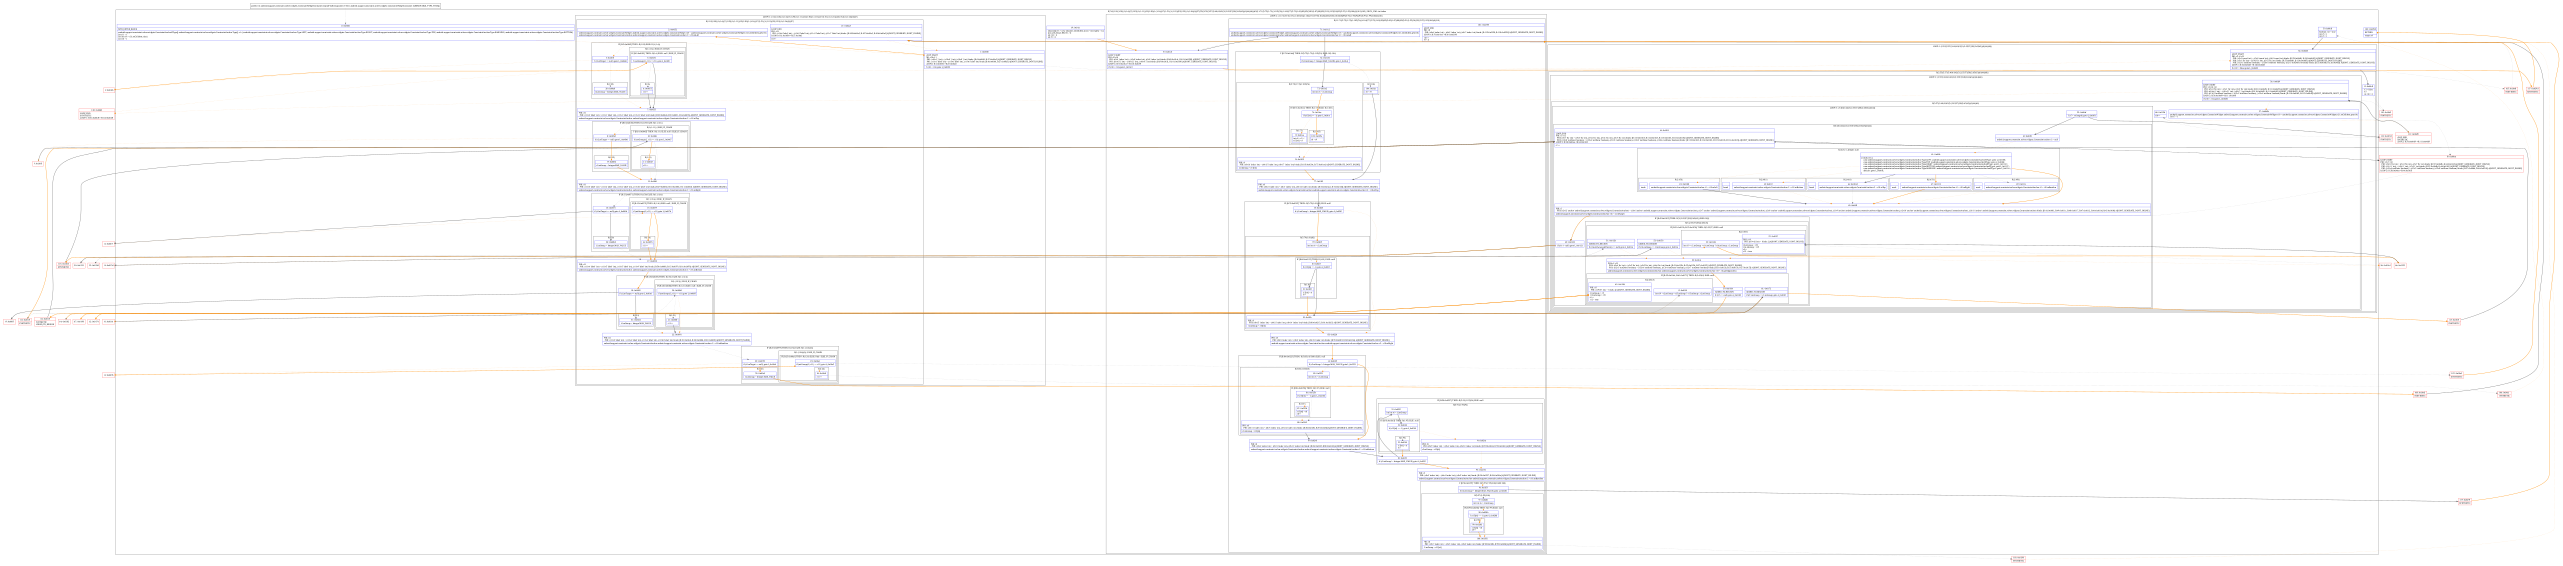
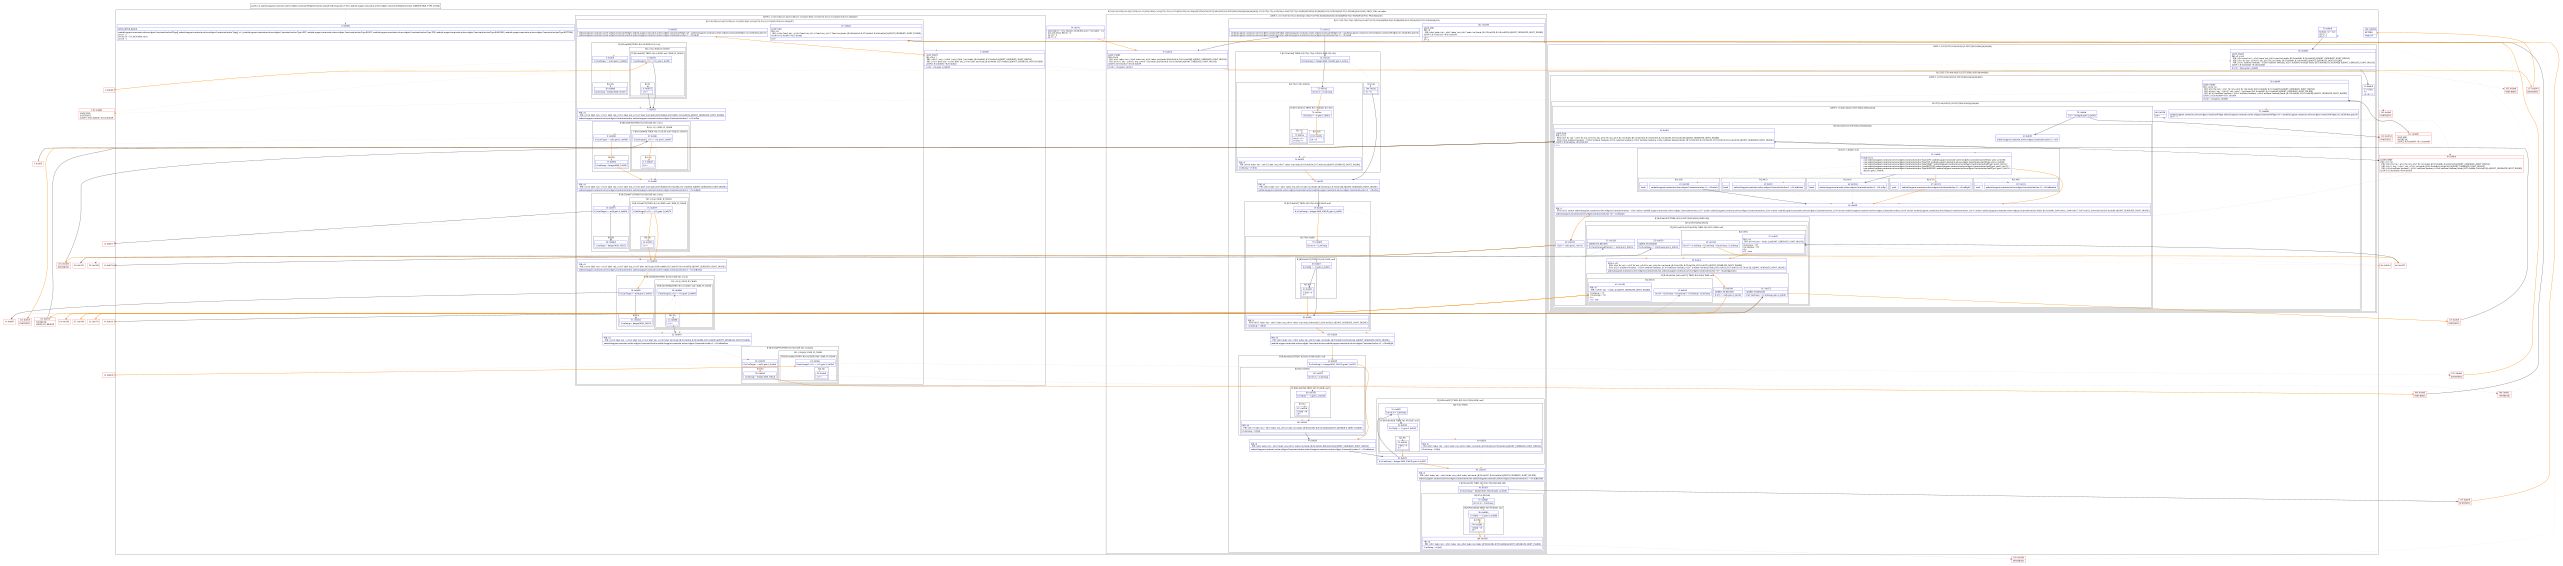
(1737, 256) -> (1737, 256)
